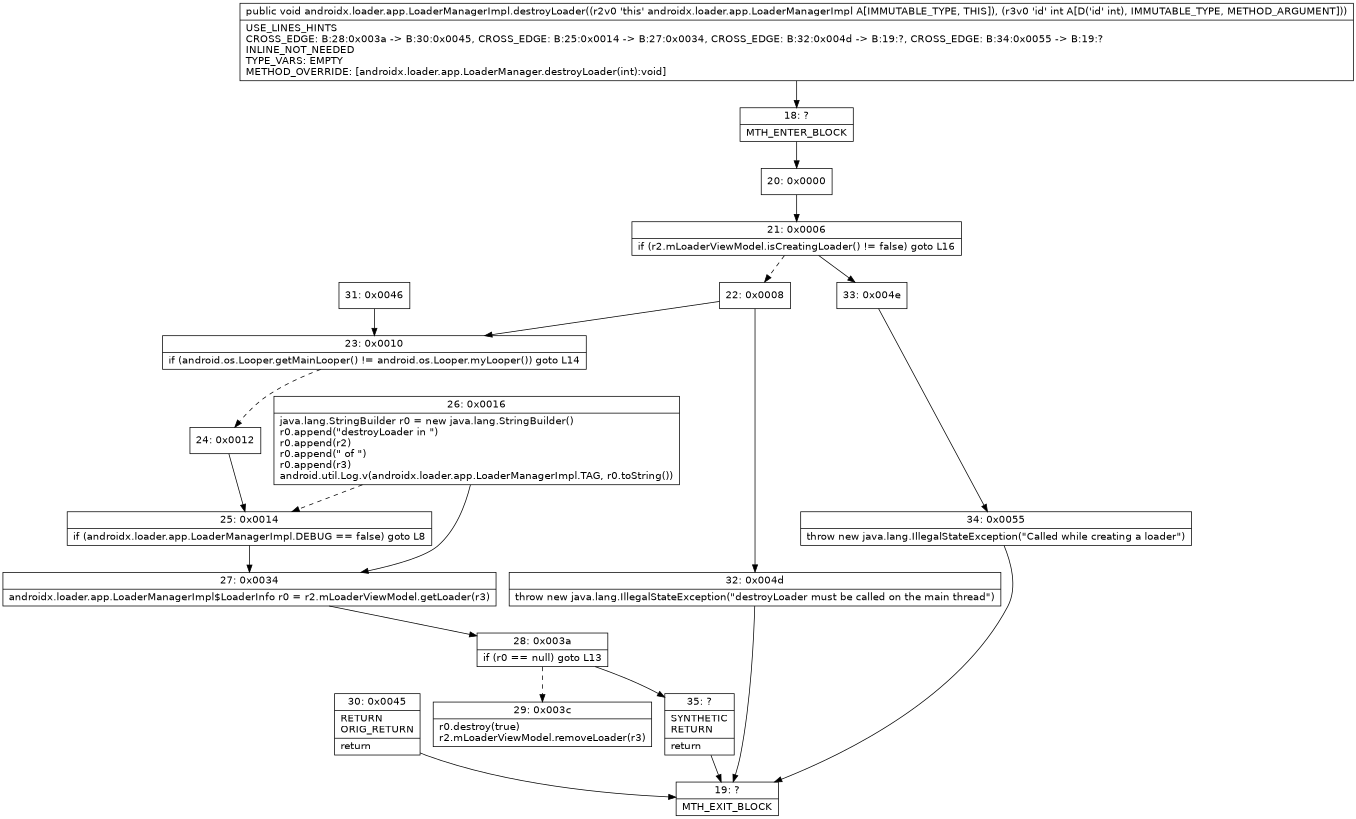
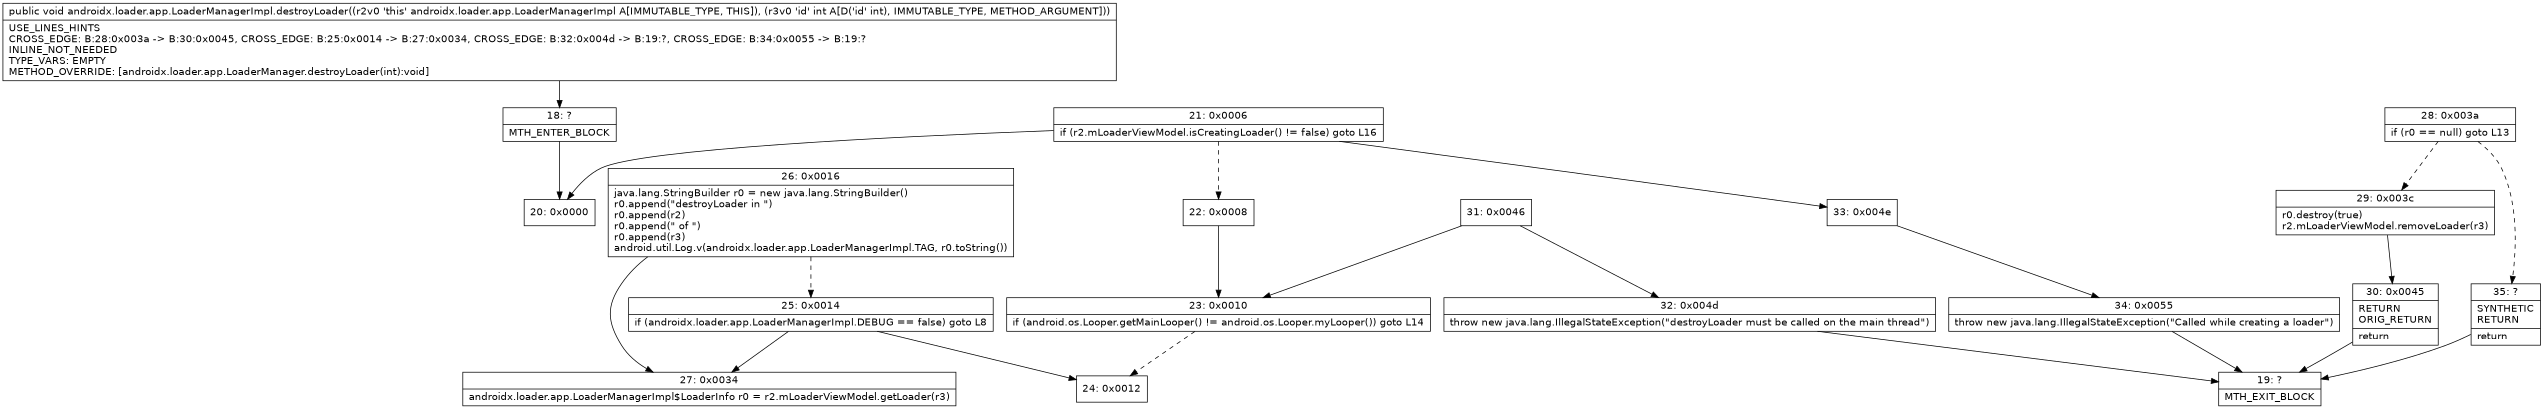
(797, 205) -> (807, 143)
none -> (2390, 256)
(755, 437) -> (1586, 260)
(236, 479) -> (973, 355)
(399, 620) -> none
(627, 679) -> (2512, 204)
